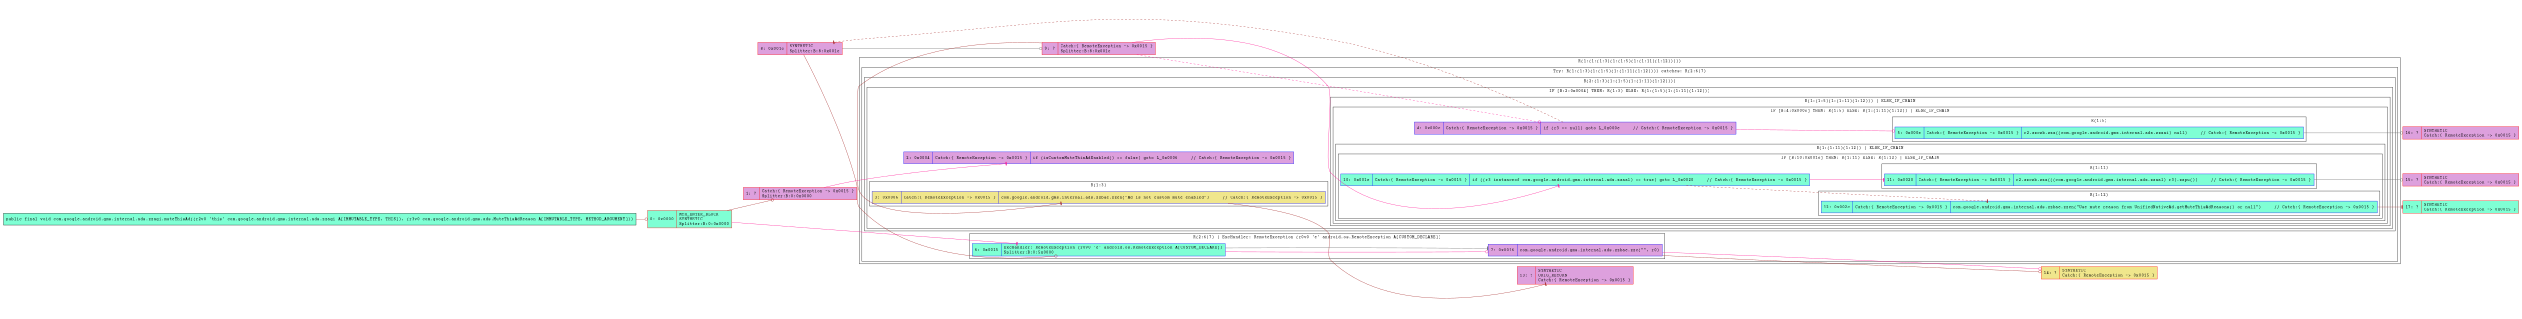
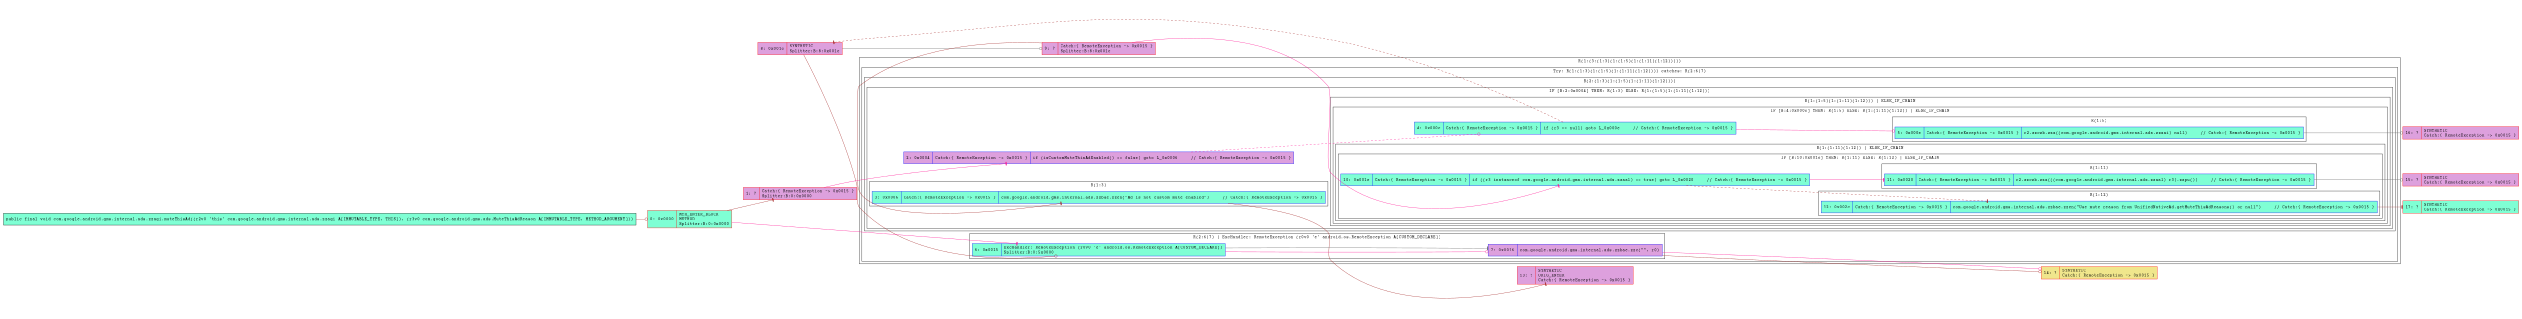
(1630, 61) -> (1630, 61)
(1348, 89) -> (1320, 144)
(1575, 128) -> (1575, 128)
(1099, 197) -> (1099, 197)
(750, 205) -> (750, 205)
(691, 219) -> (687, 219)
(1553, 275) -> (1552, 275)
